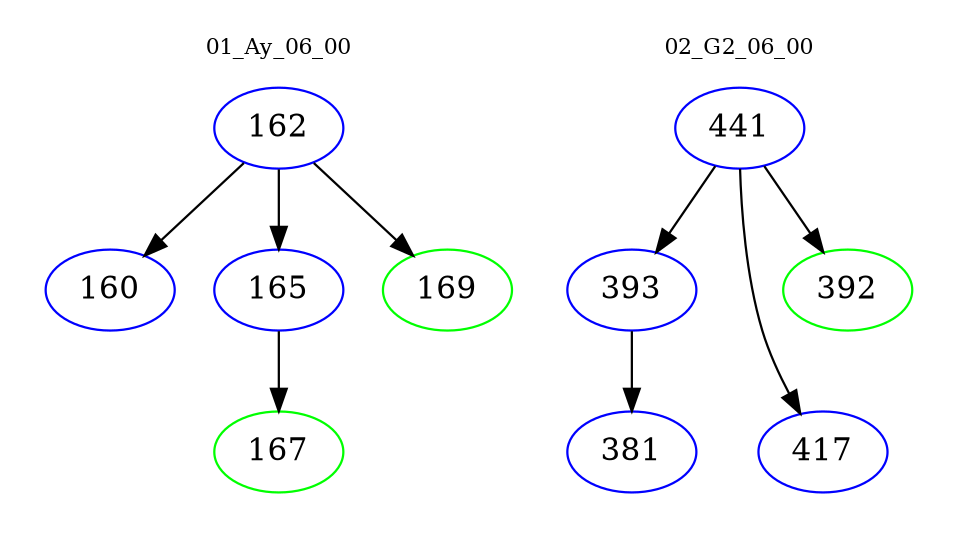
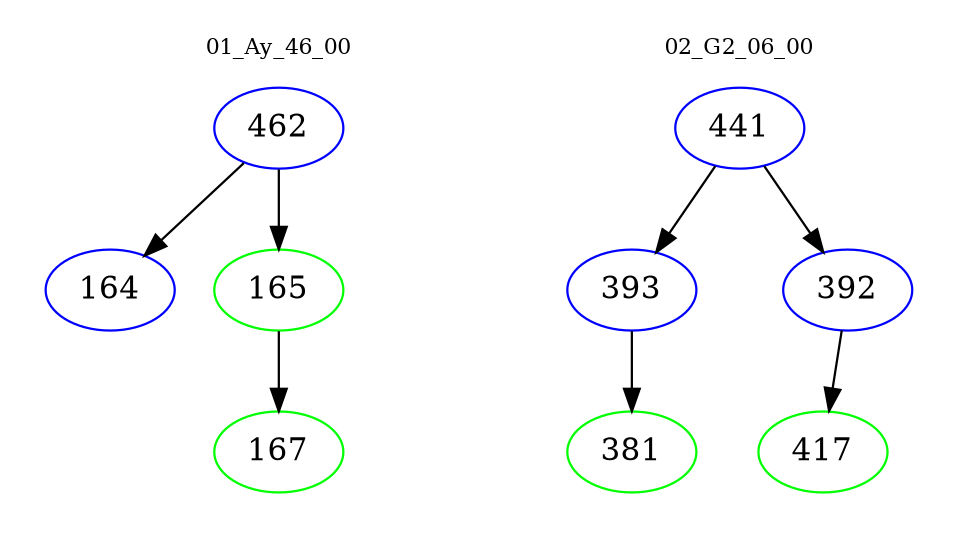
(279, 48) -> (279, 48)
(279, 128) -> (279, 128)
(751, 284) -> (837, 359)
(110, 290) -> (110, 290)
(279, 290) -> (279, 290)
(447, 290) -> none
(848, 290) -> (848, 290)
(632, 452) -> (632, 452)
(823, 452) -> (823, 452)
